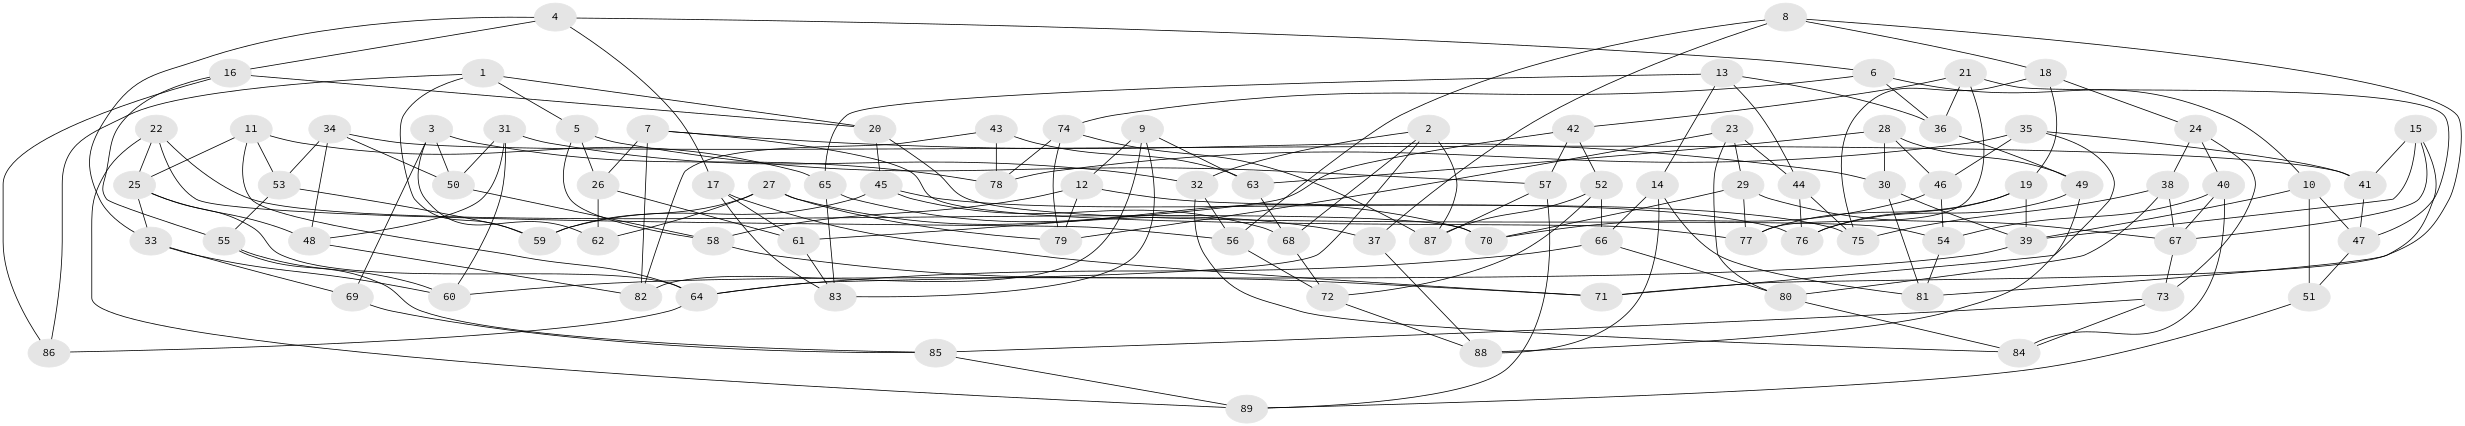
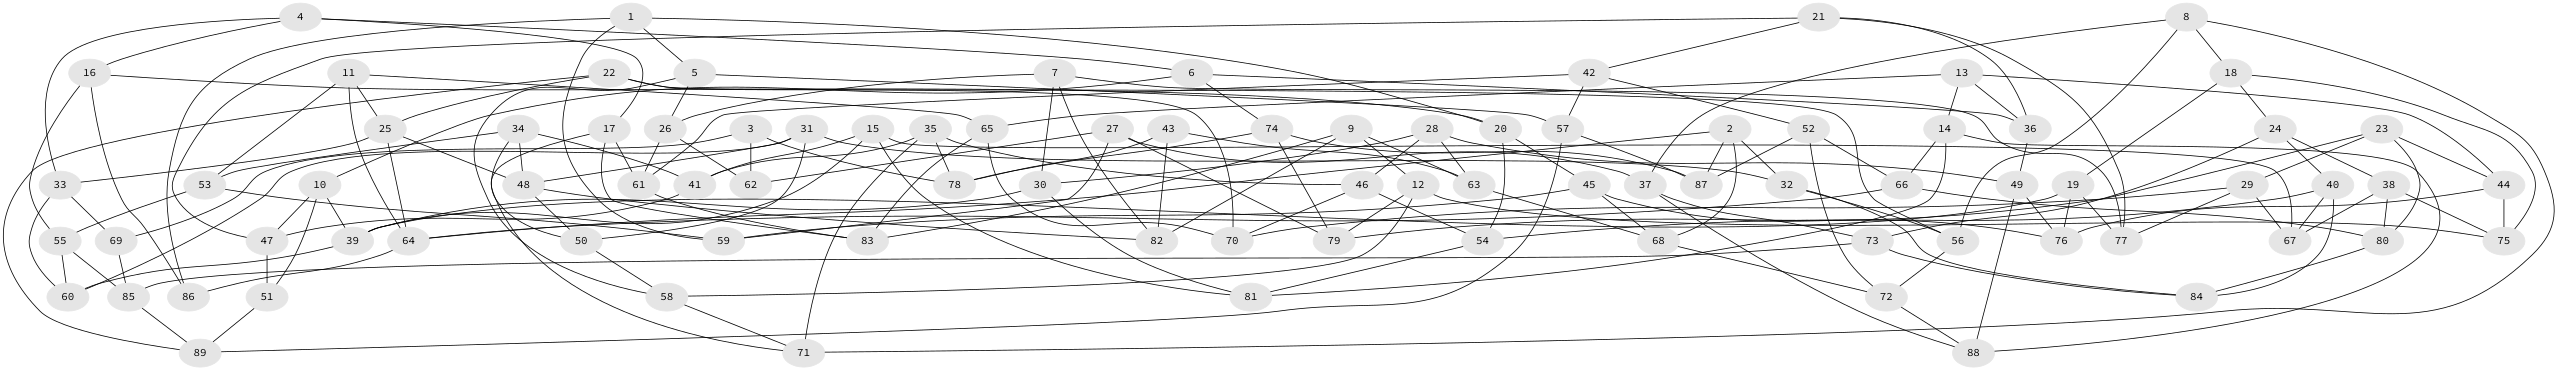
(443, 159) -> (550, 211)
(2169, 269) -> (1732, 214)
